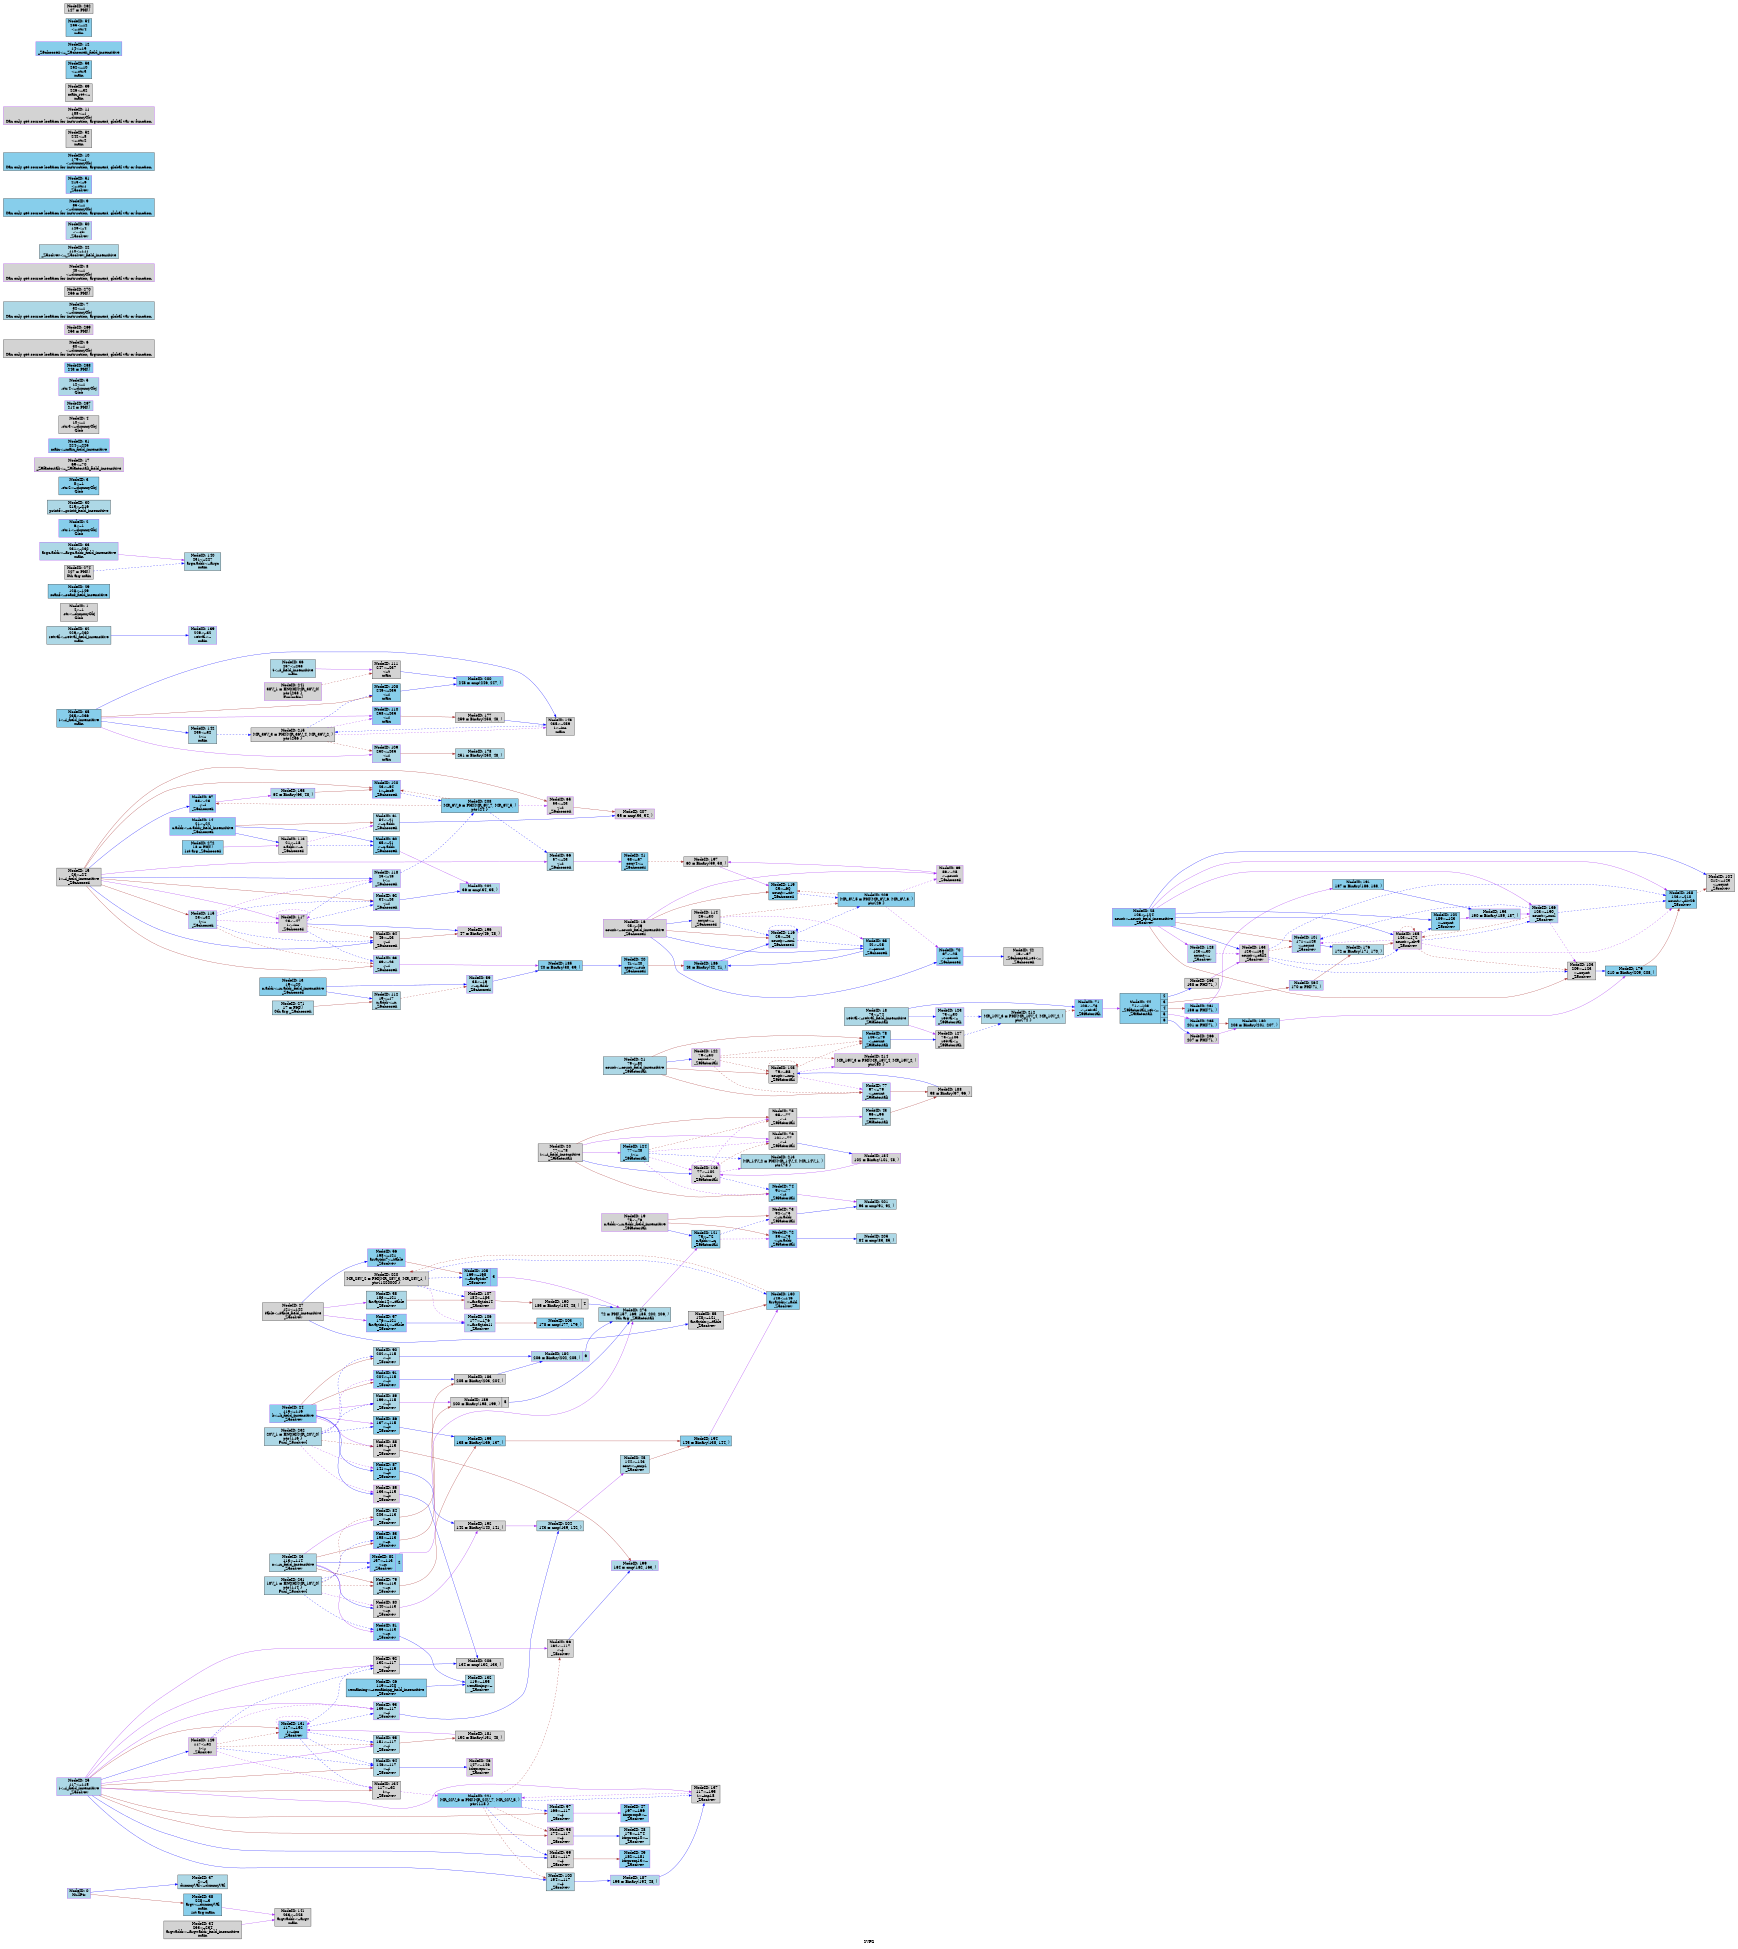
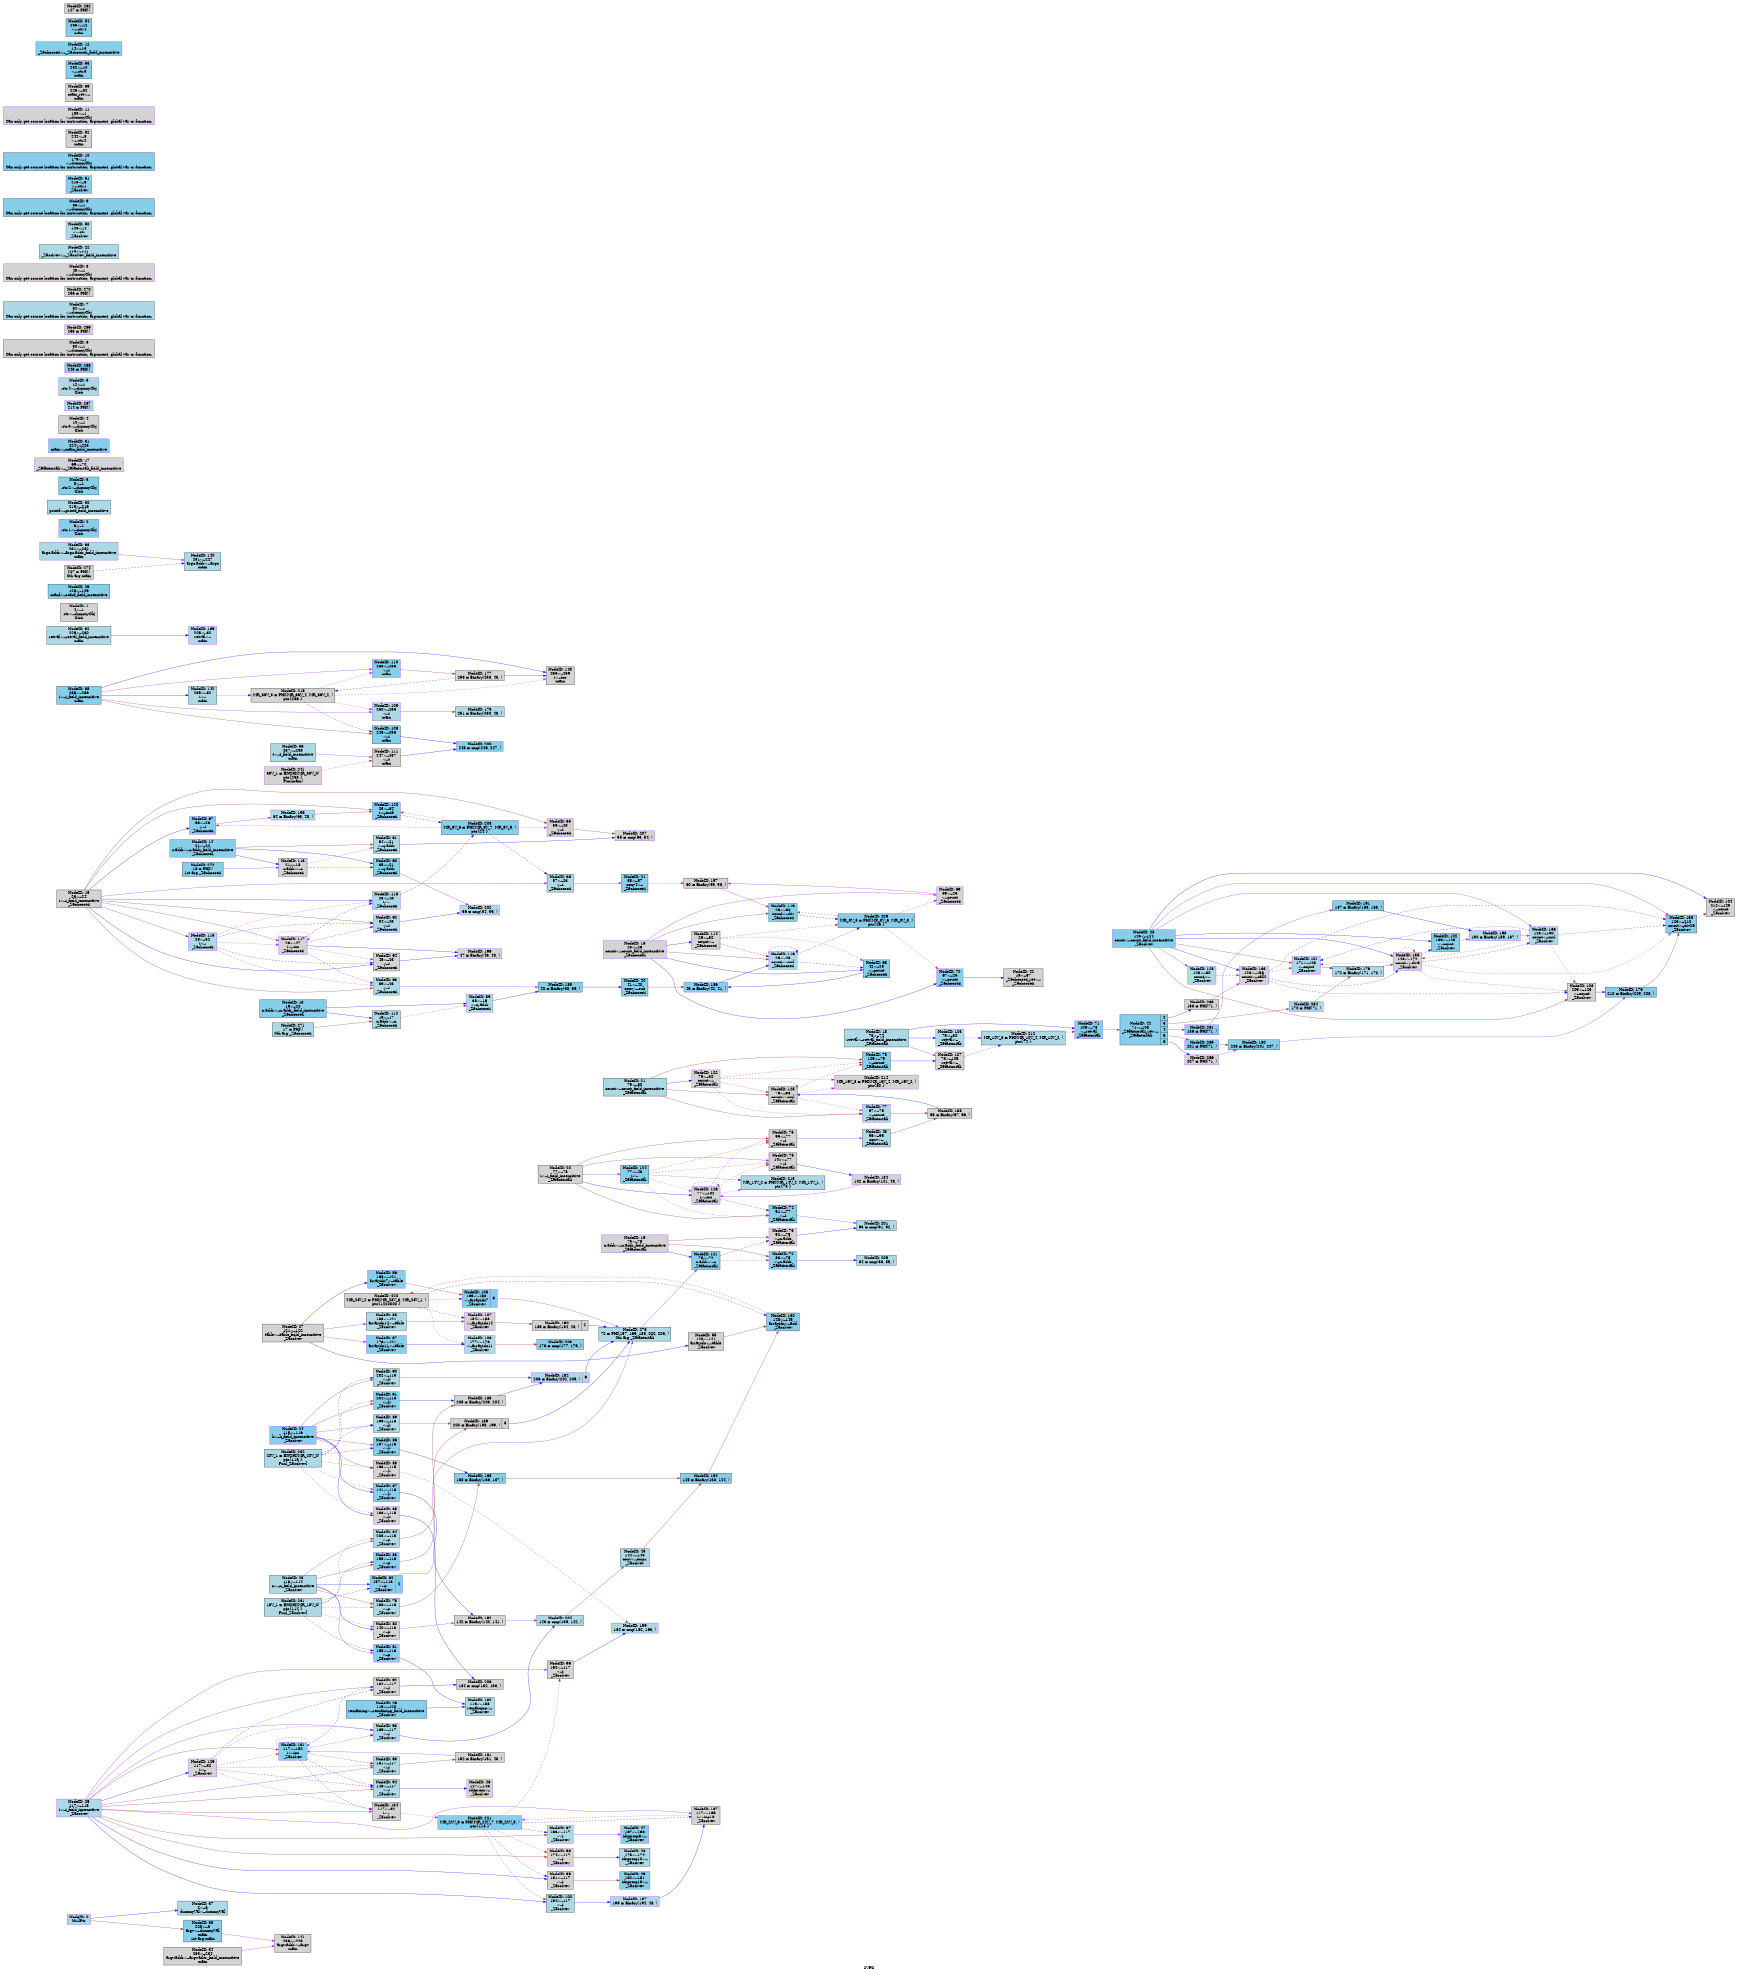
(442, 728) -> (396, 684)
(427, 937) -> (427, 958)
(524, 1486) -> (517, 1539)
